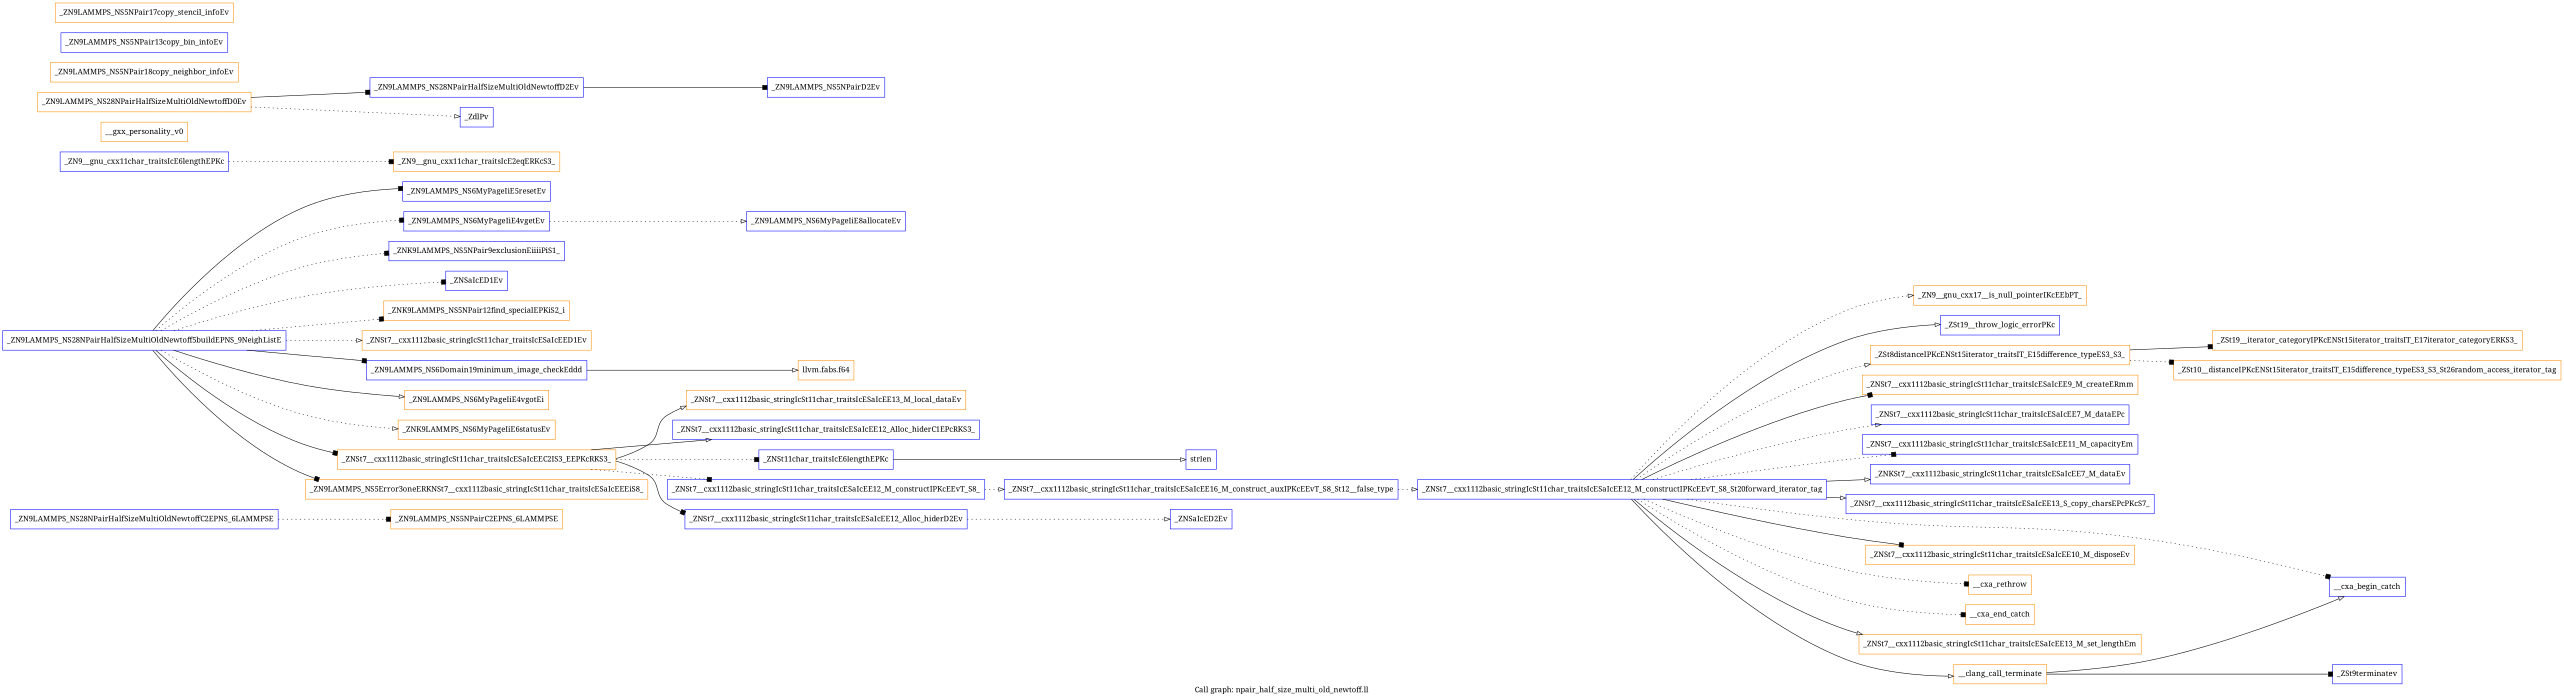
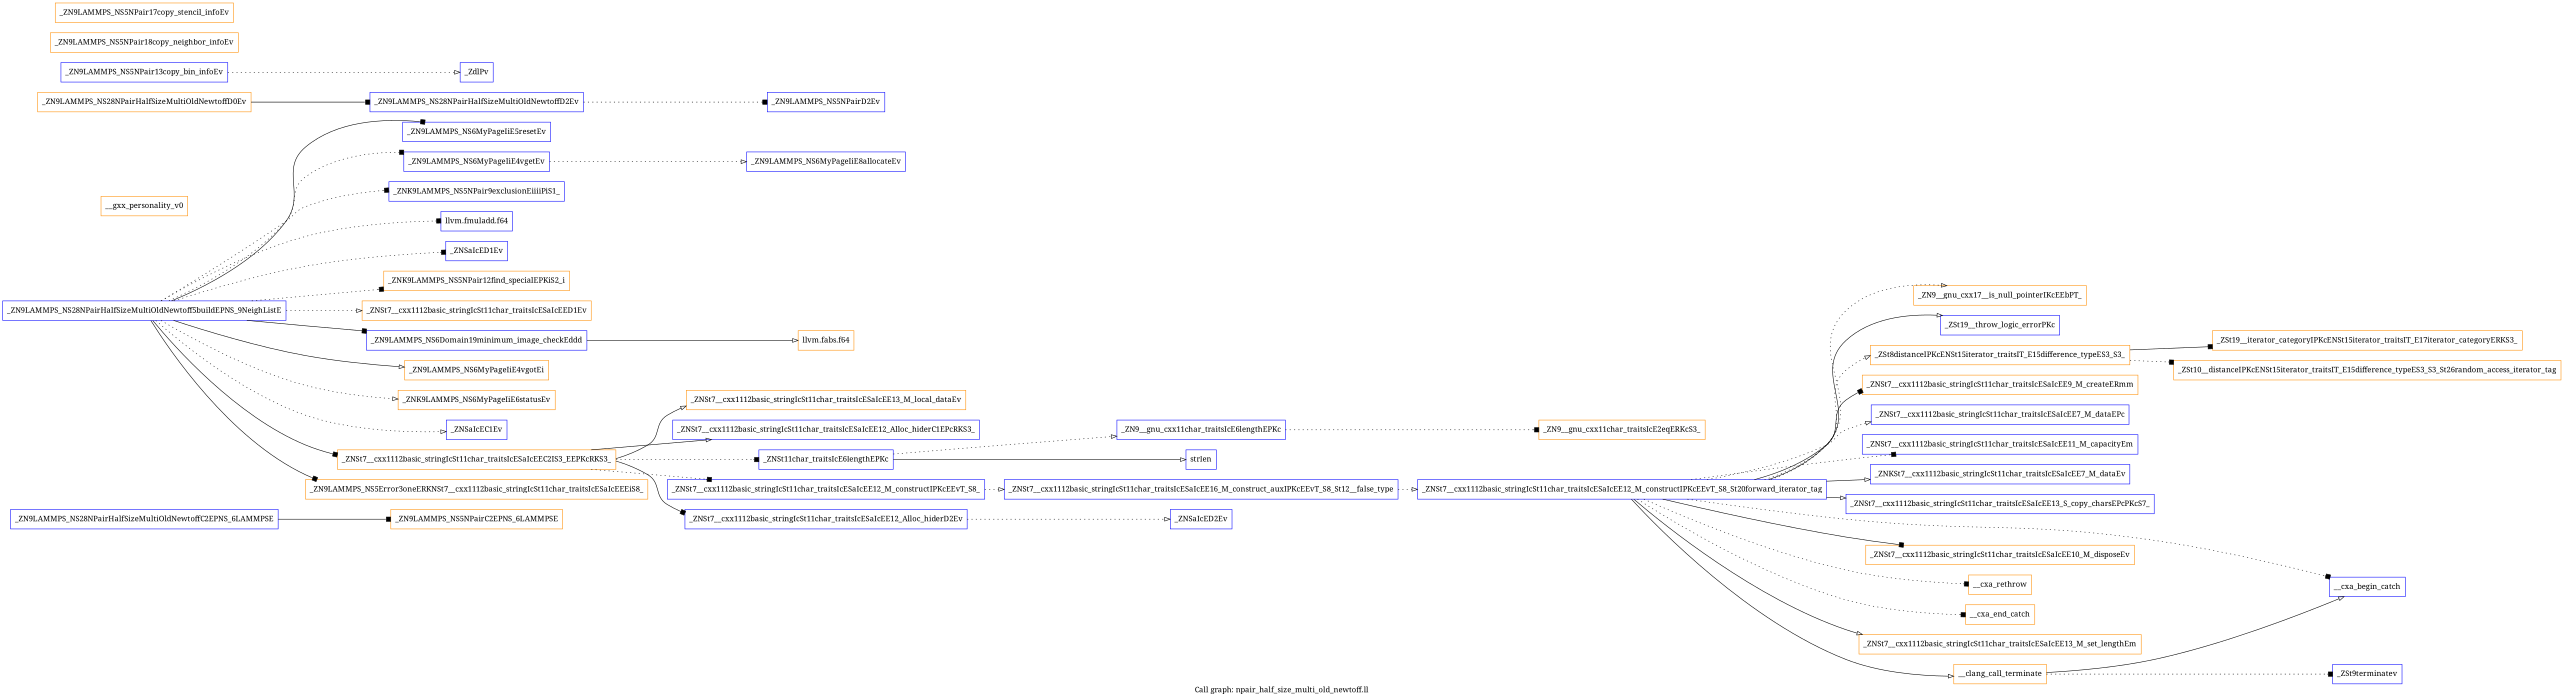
(673, 87) -> (673, 102)
(353, 112) -> (341, 72)
none -> (477, 221)
none -> (477, 430)
none -> (1002, 445)
(332, 519) -> (332, 519)
(2187, 674) -> (2187, 674)
